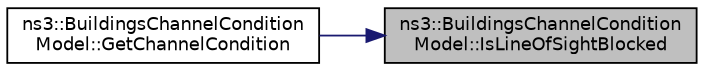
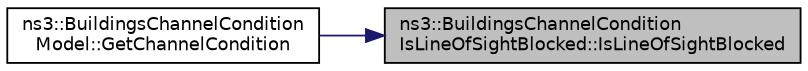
(541, 36) -> (593, 36)
